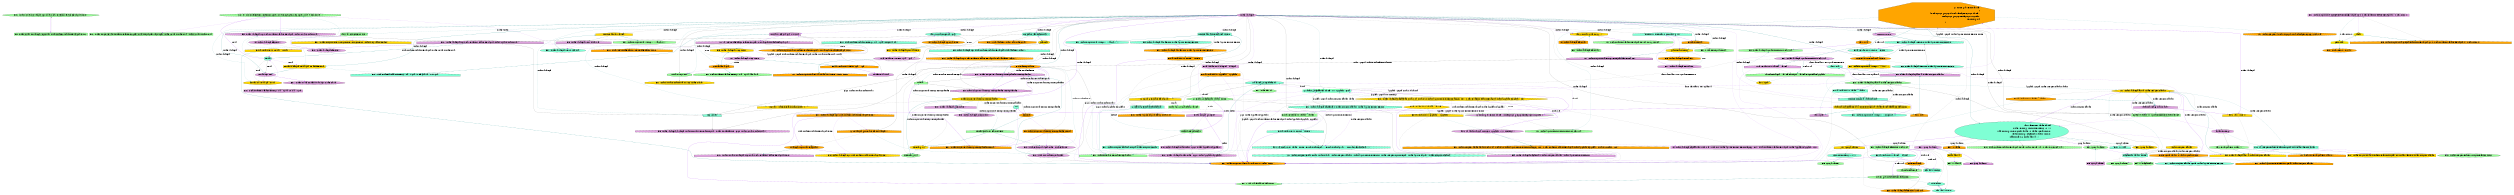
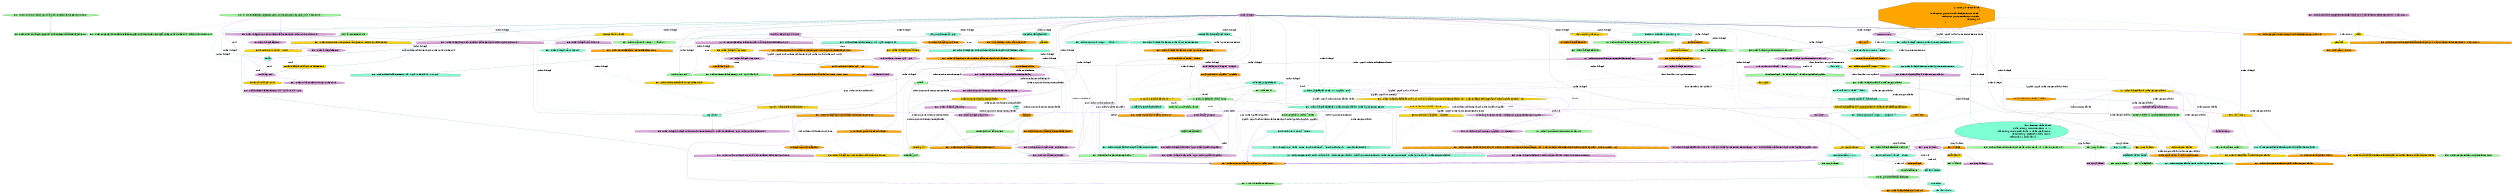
(503, 30) -> (502, 30)
